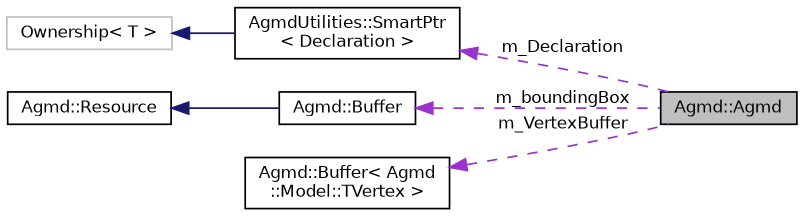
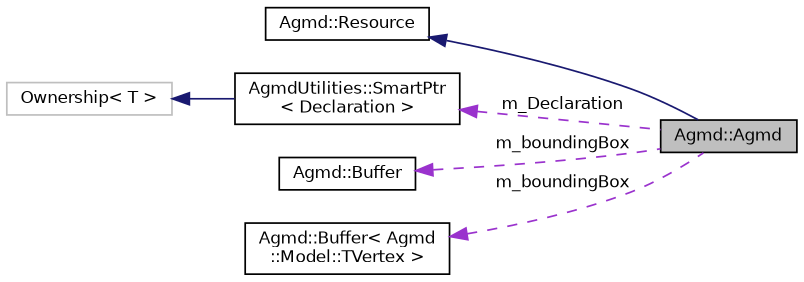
(234, 108) -> (575, 71)
(560, 124) -> (560, 183)
